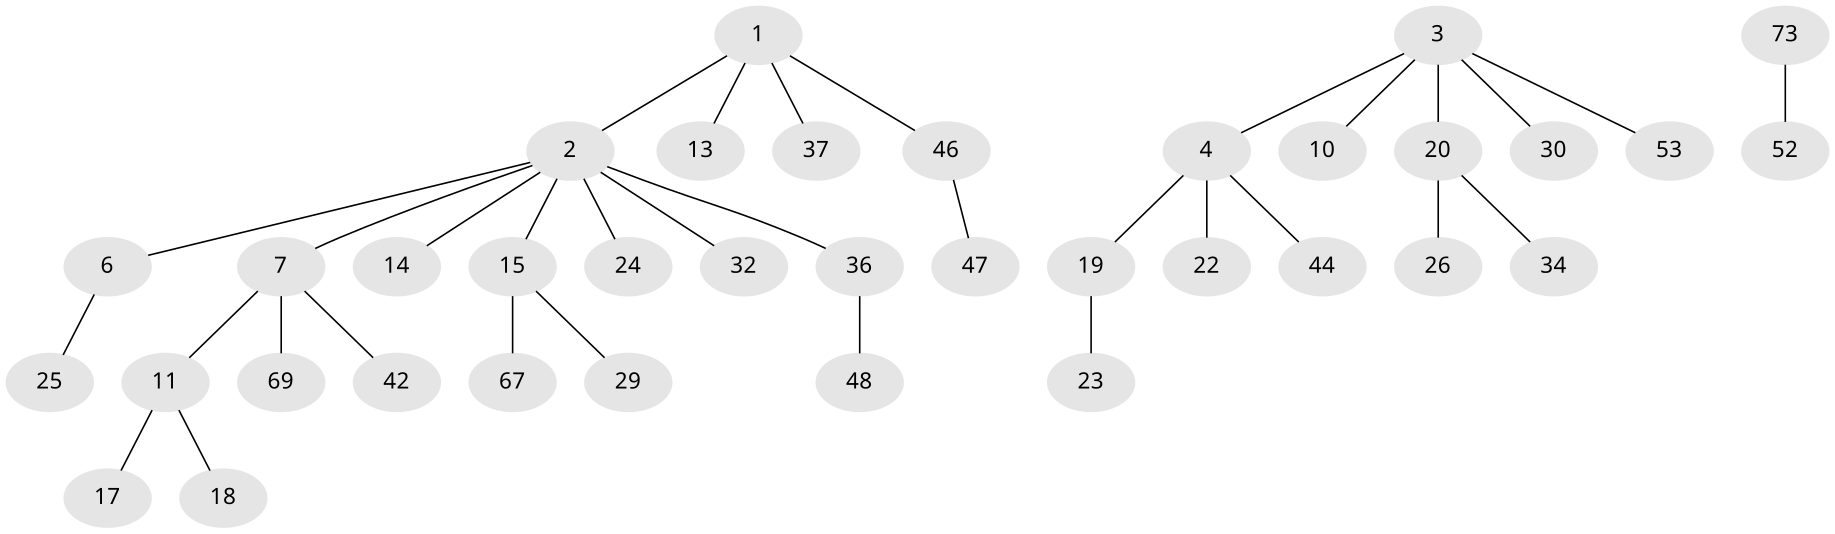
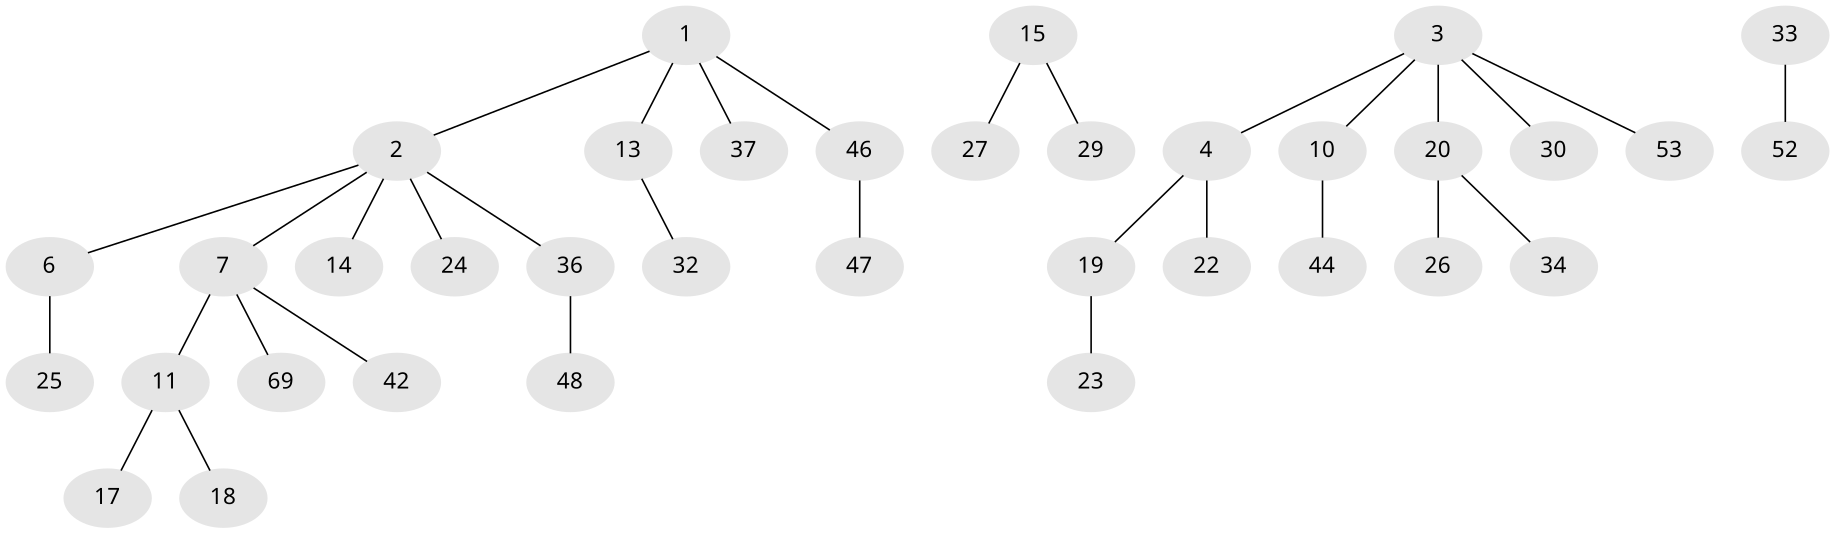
(1785, 35) -> (1785, 35)
(541, 209) -> none
(657, 209) -> (657, 209)
(1264, 209) -> (1323, 209)
(513, 382) -> (975, 151)
